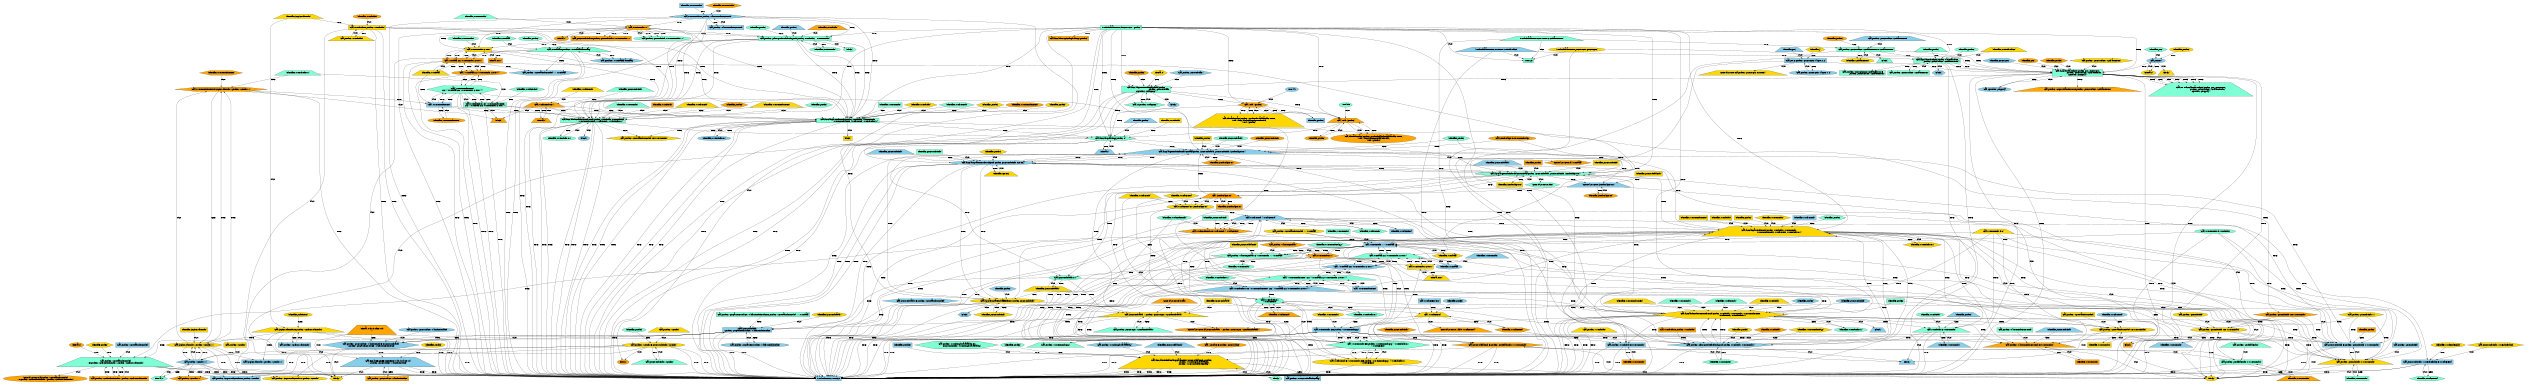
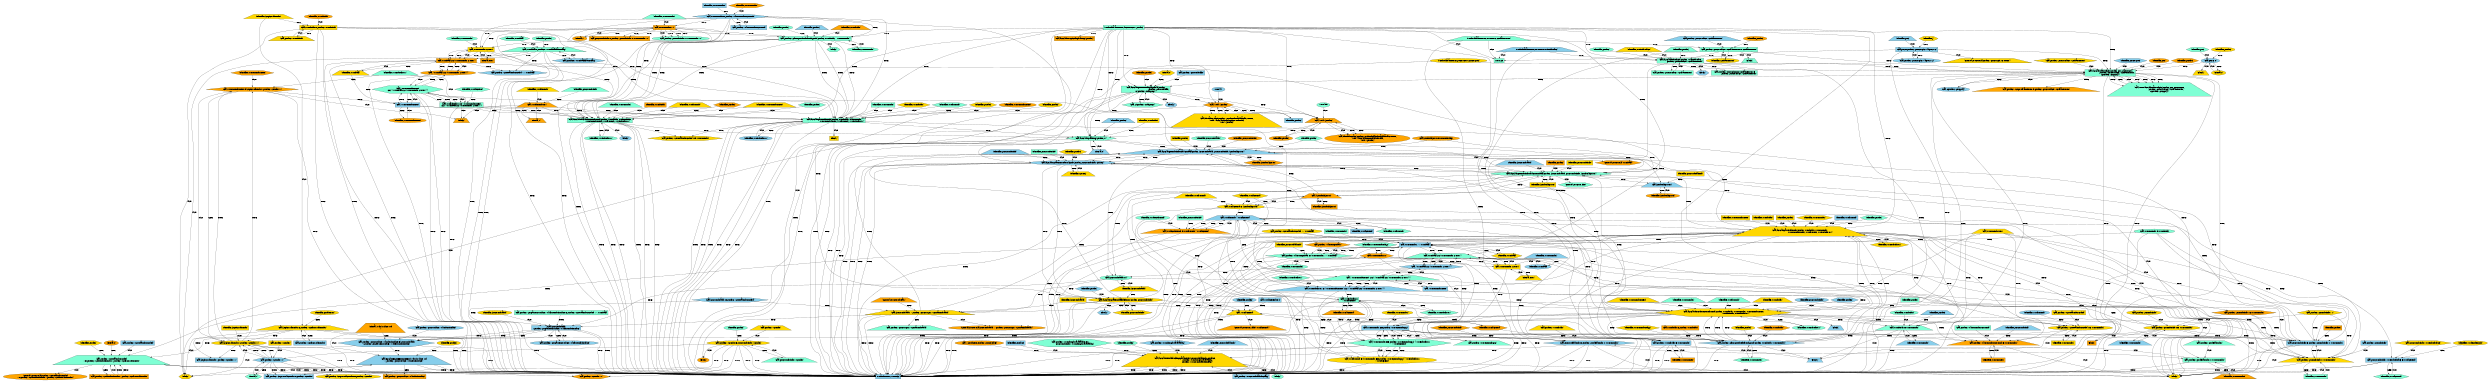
(1550, 55) -> (1701, 57)
(1191, 73) -> (1191, 73)
(1599, 185) -> (1662, 185)
(1215, 231) -> (1186, 231)
(965, 237) -> none
none -> (1198, 268)
(1886, 280) -> (1886, 275)
(1269, 301) -> (1349, 300)
(1137, 321) -> none
(1497, 345) -> (1589, 343)
